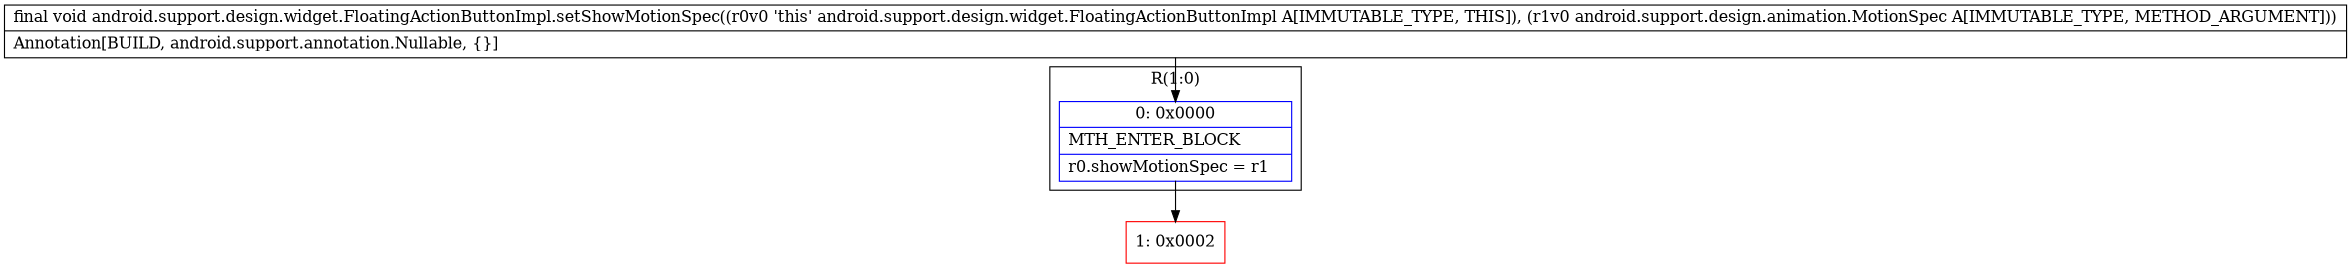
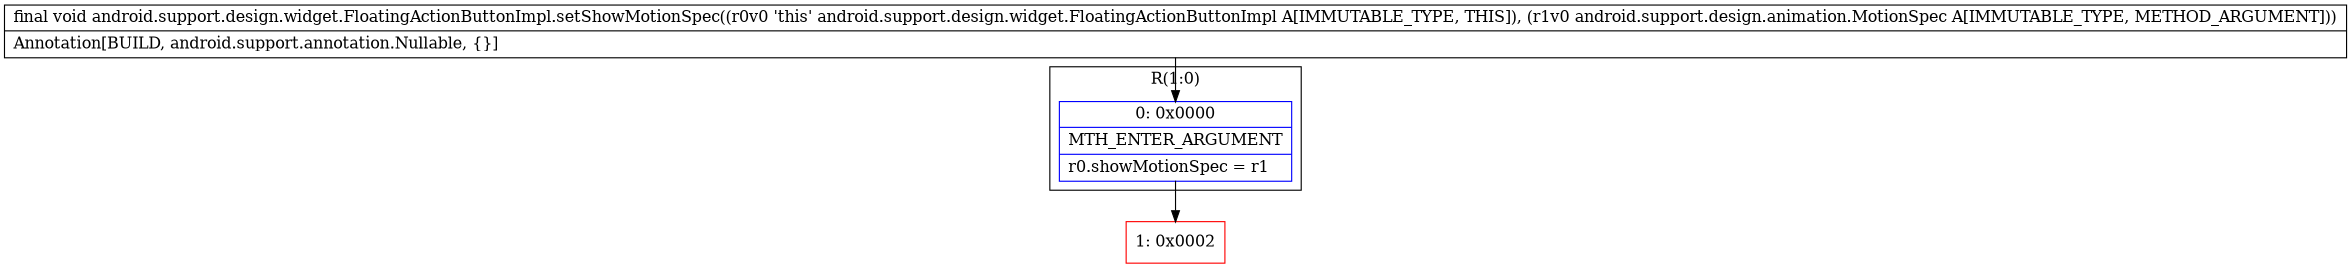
(1155, 140) -> (1176, 140)
